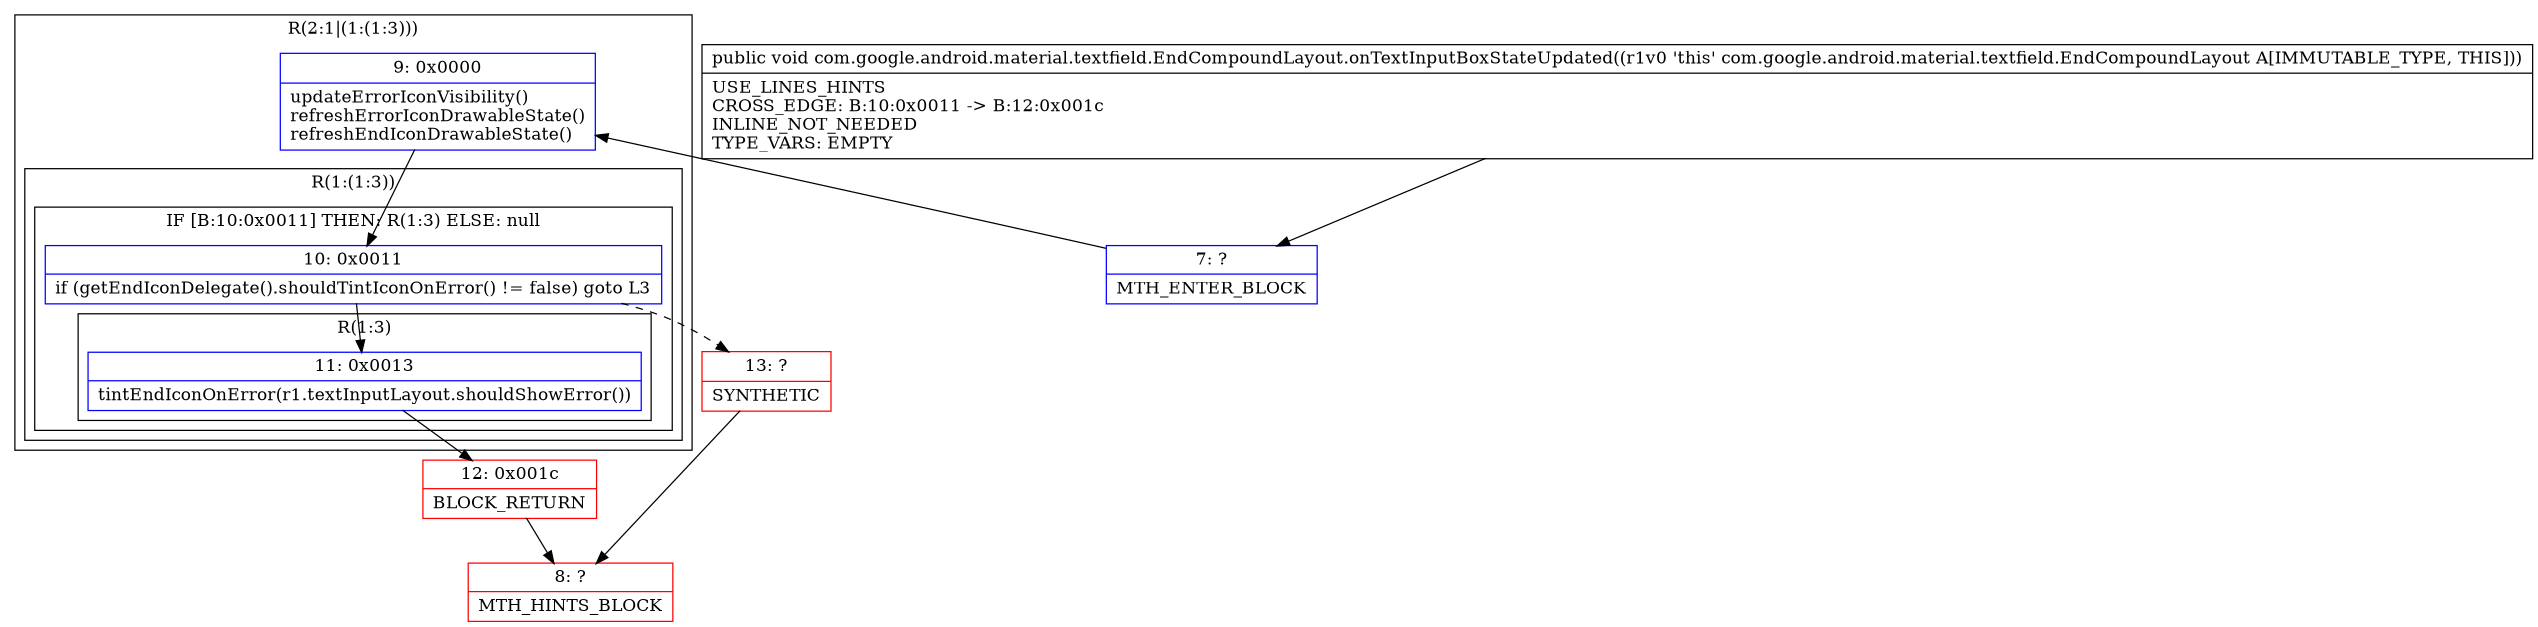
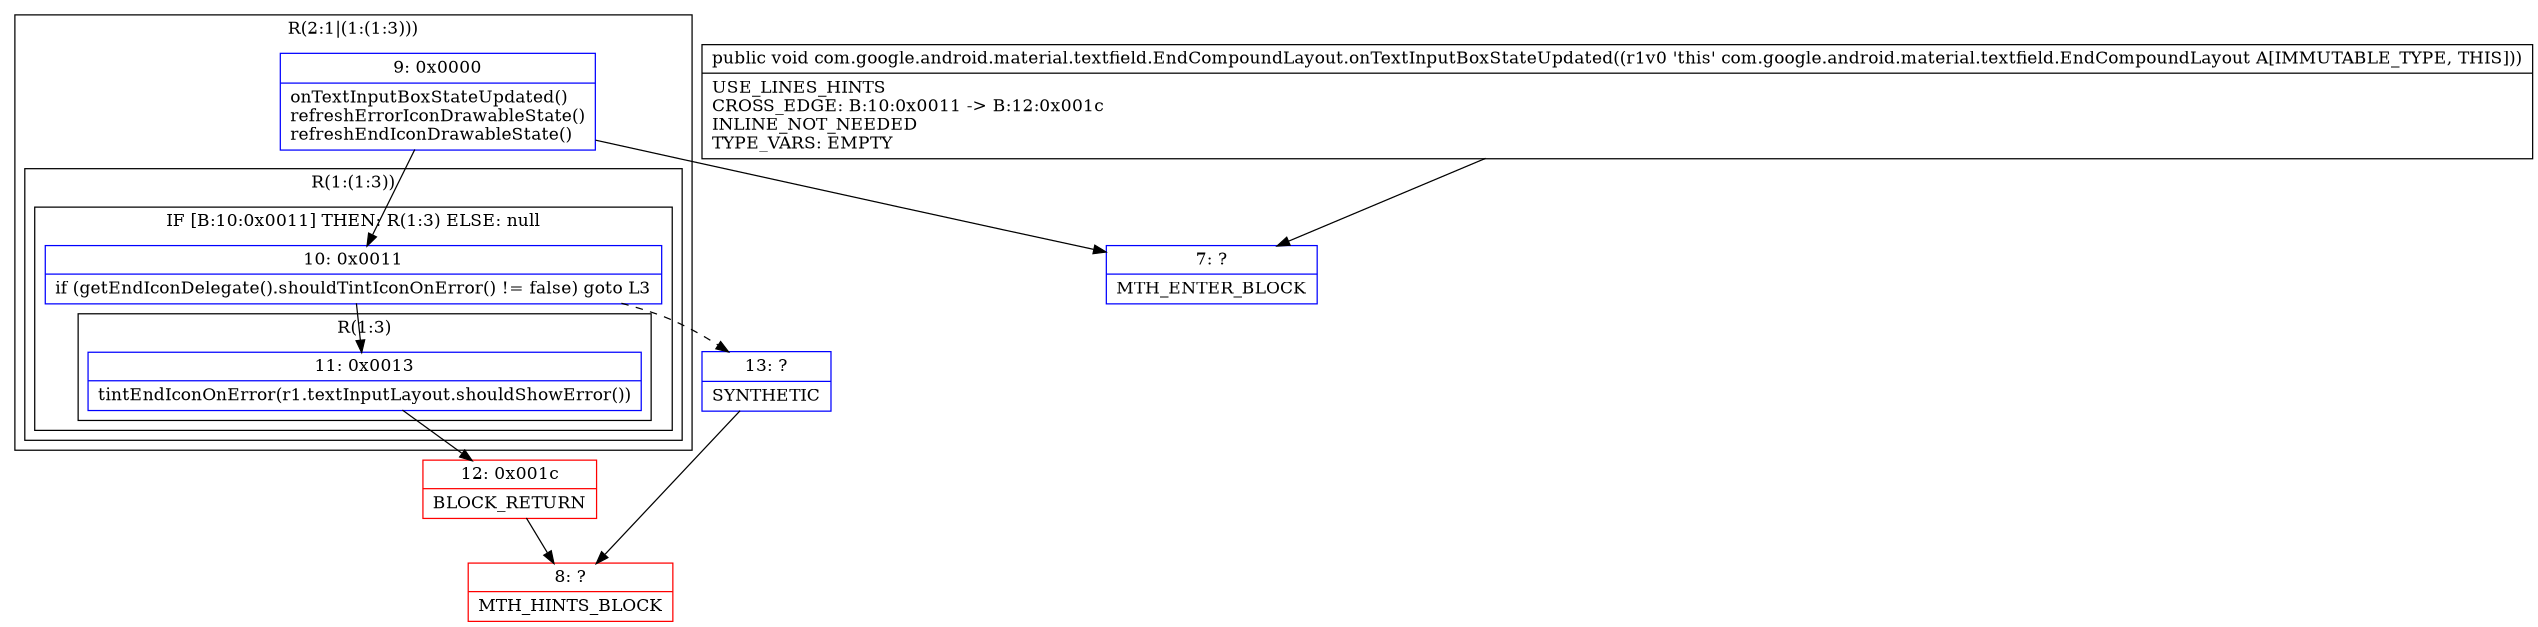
(410, 97) -> (429, 97)
(857, 193) -> (845, 195)
(766, 381) -> (766, 381)
